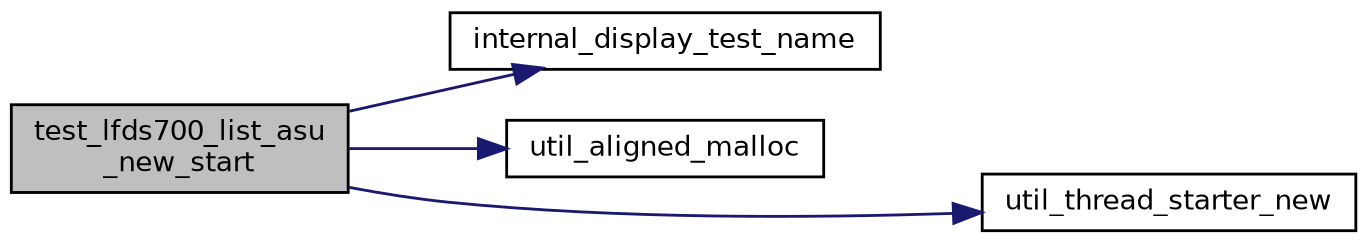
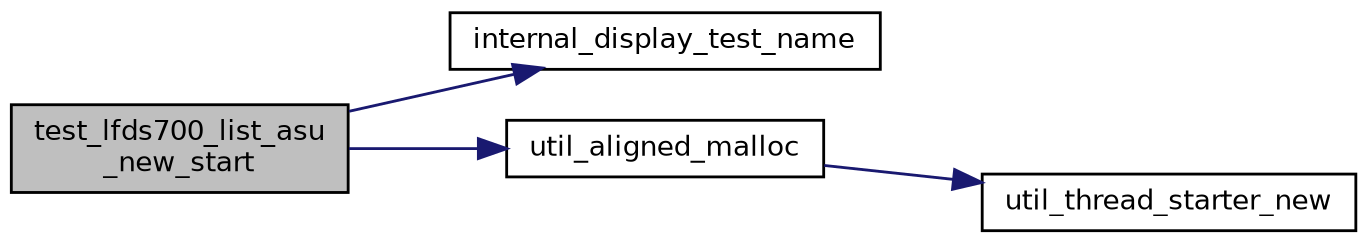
(650, 215) -> (889, 172)
